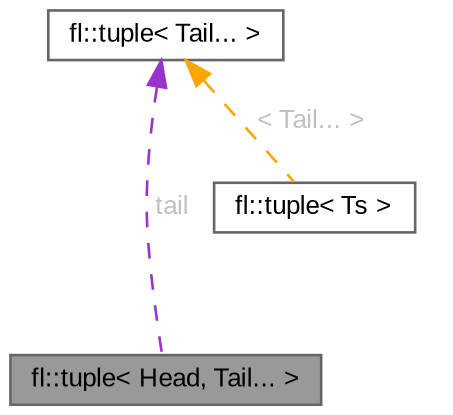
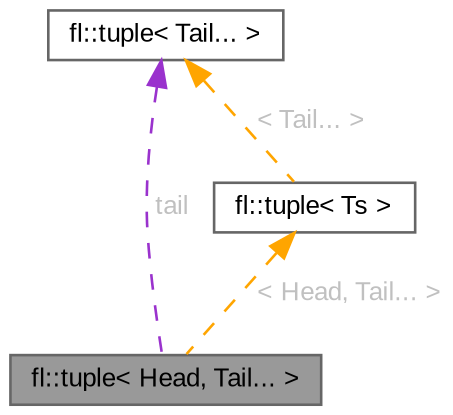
none -> (232, 304)
